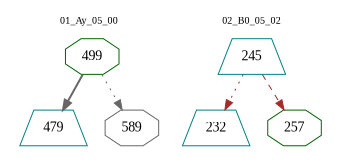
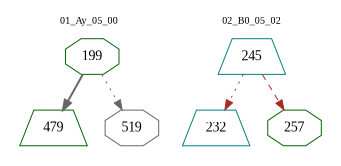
(92, 57) -> (92, 57)
(54, 128) -> (54, 128)
(132, 128) -> (132, 128)
